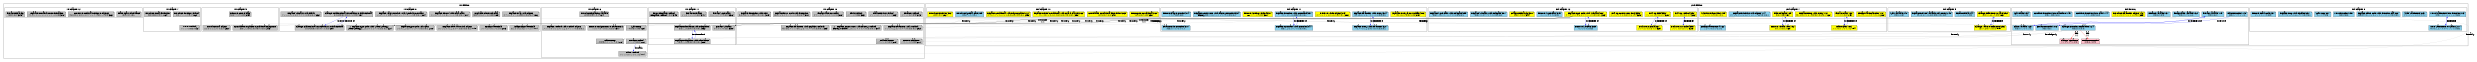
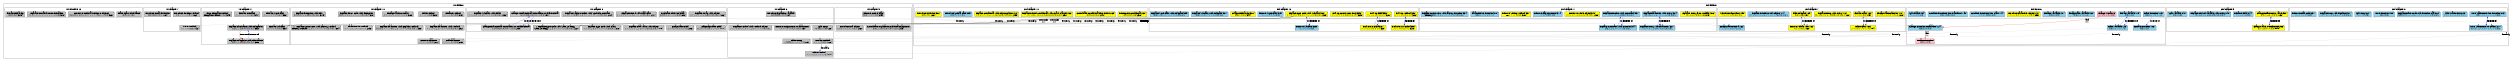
(74, 9) -> (74, 9)
(1029, 18) -> (925, 23)
(692, 34) -> (239, 34)
(2074, 34) -> (2022, 24)
